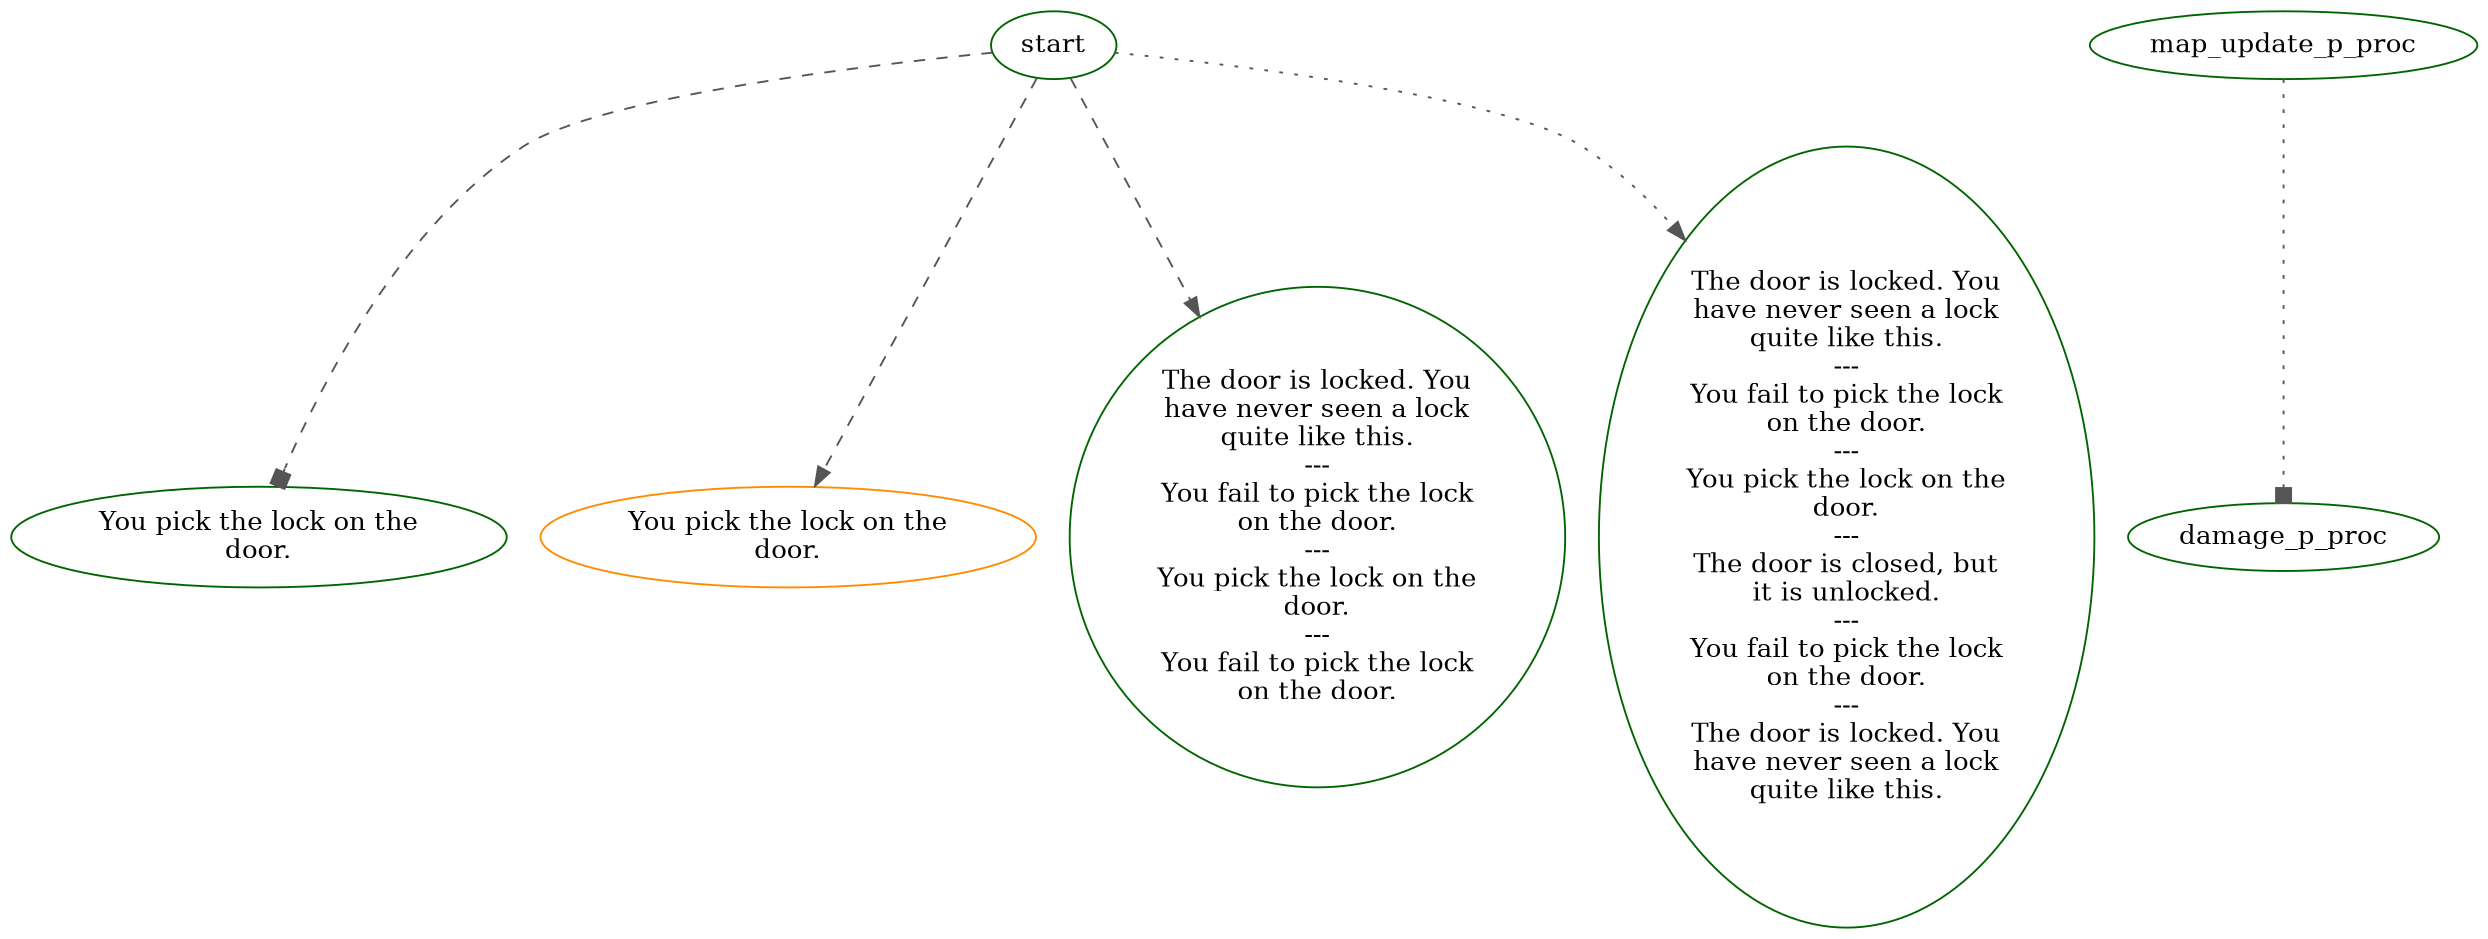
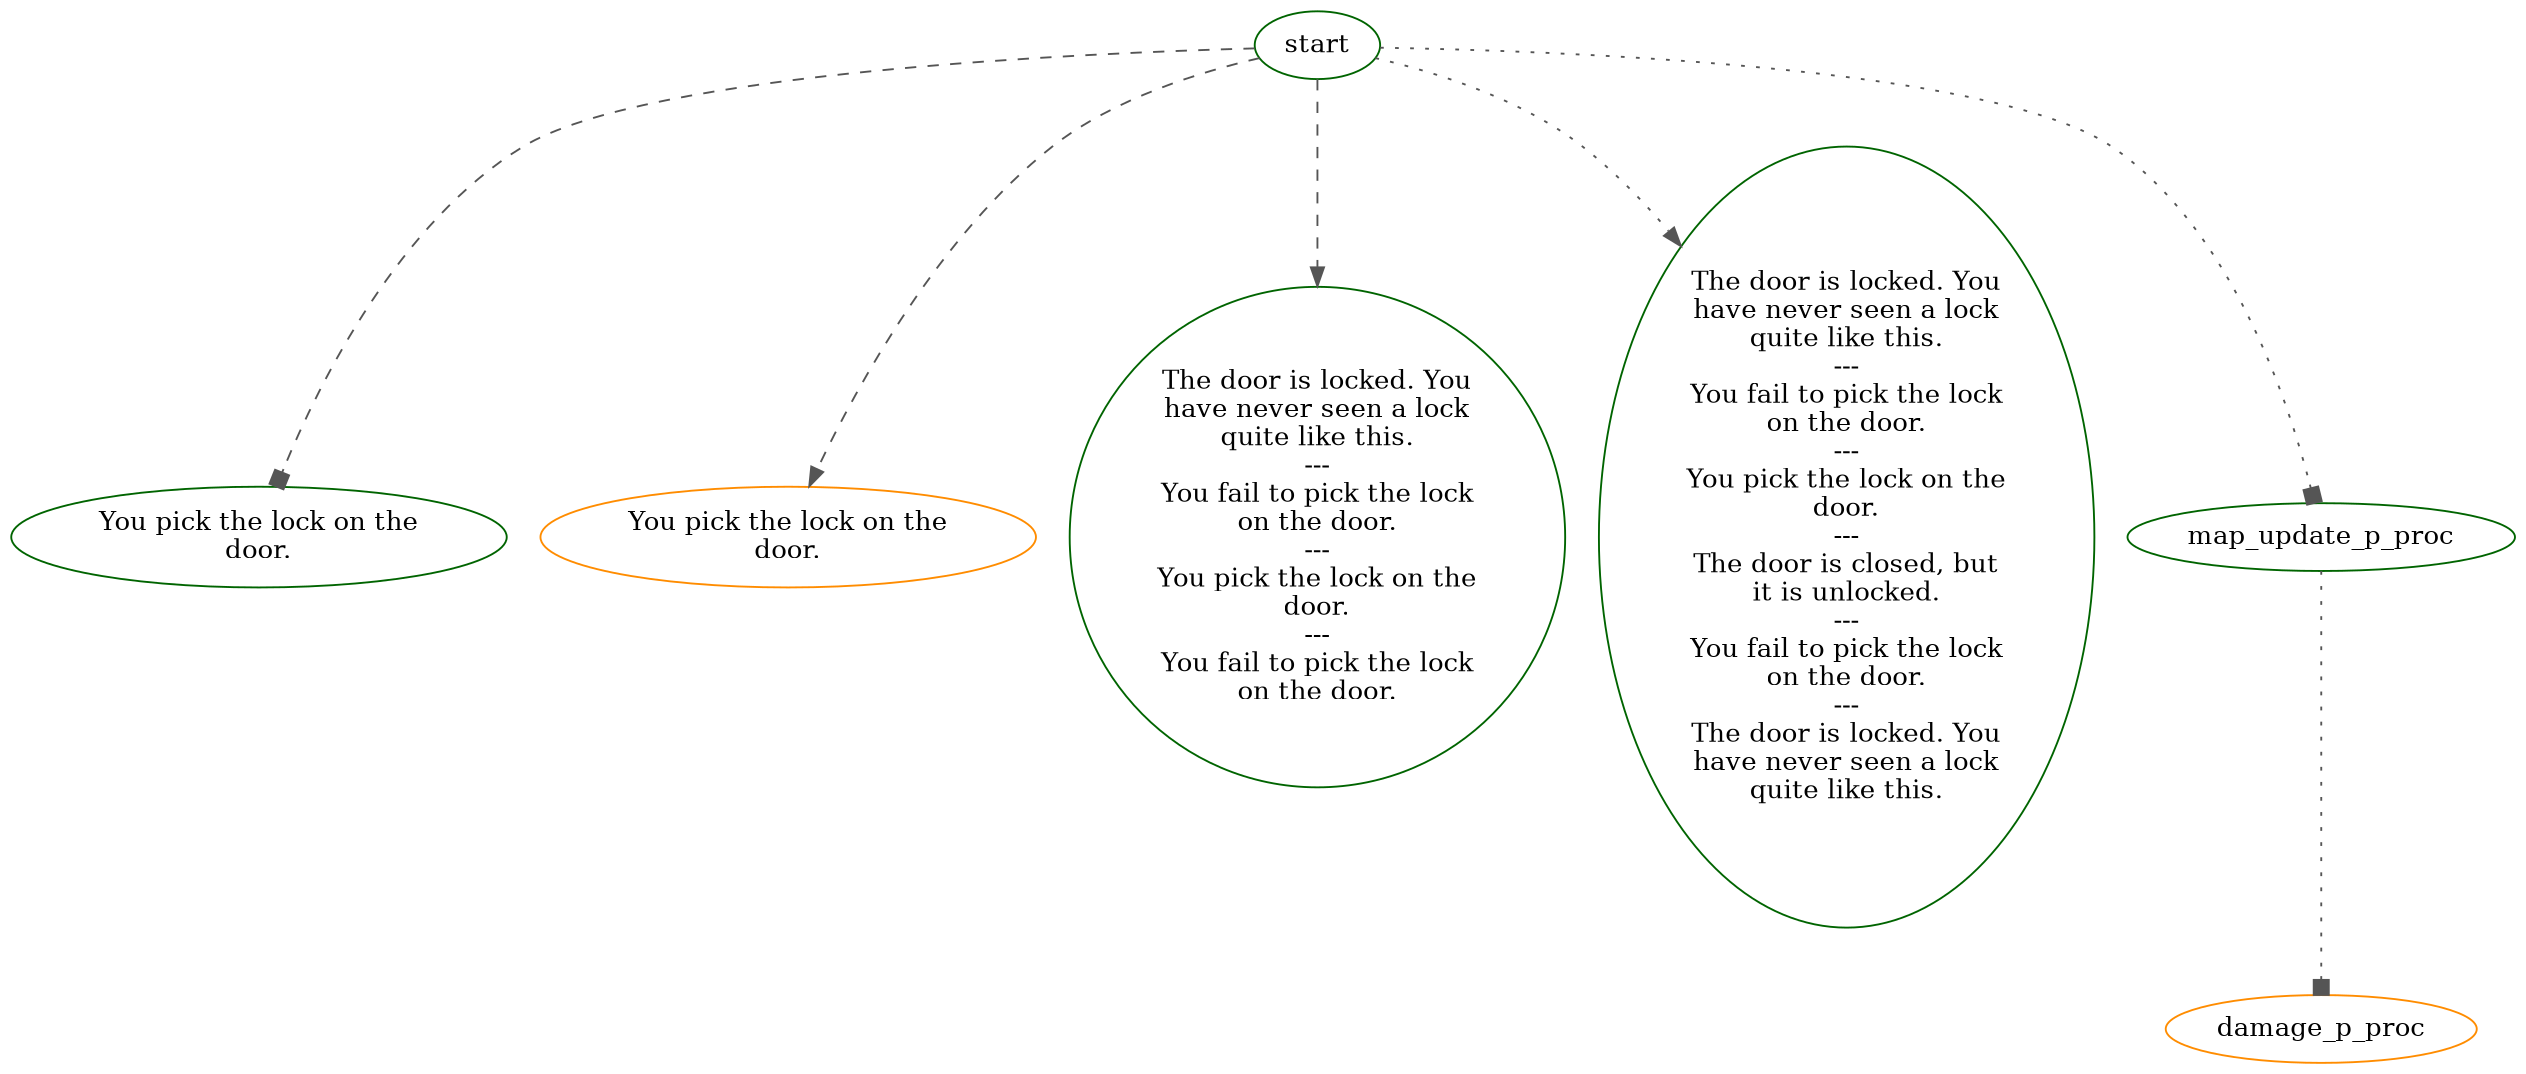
none -> (1949, 94)
(2284, 537) -> (2321, 1029)
